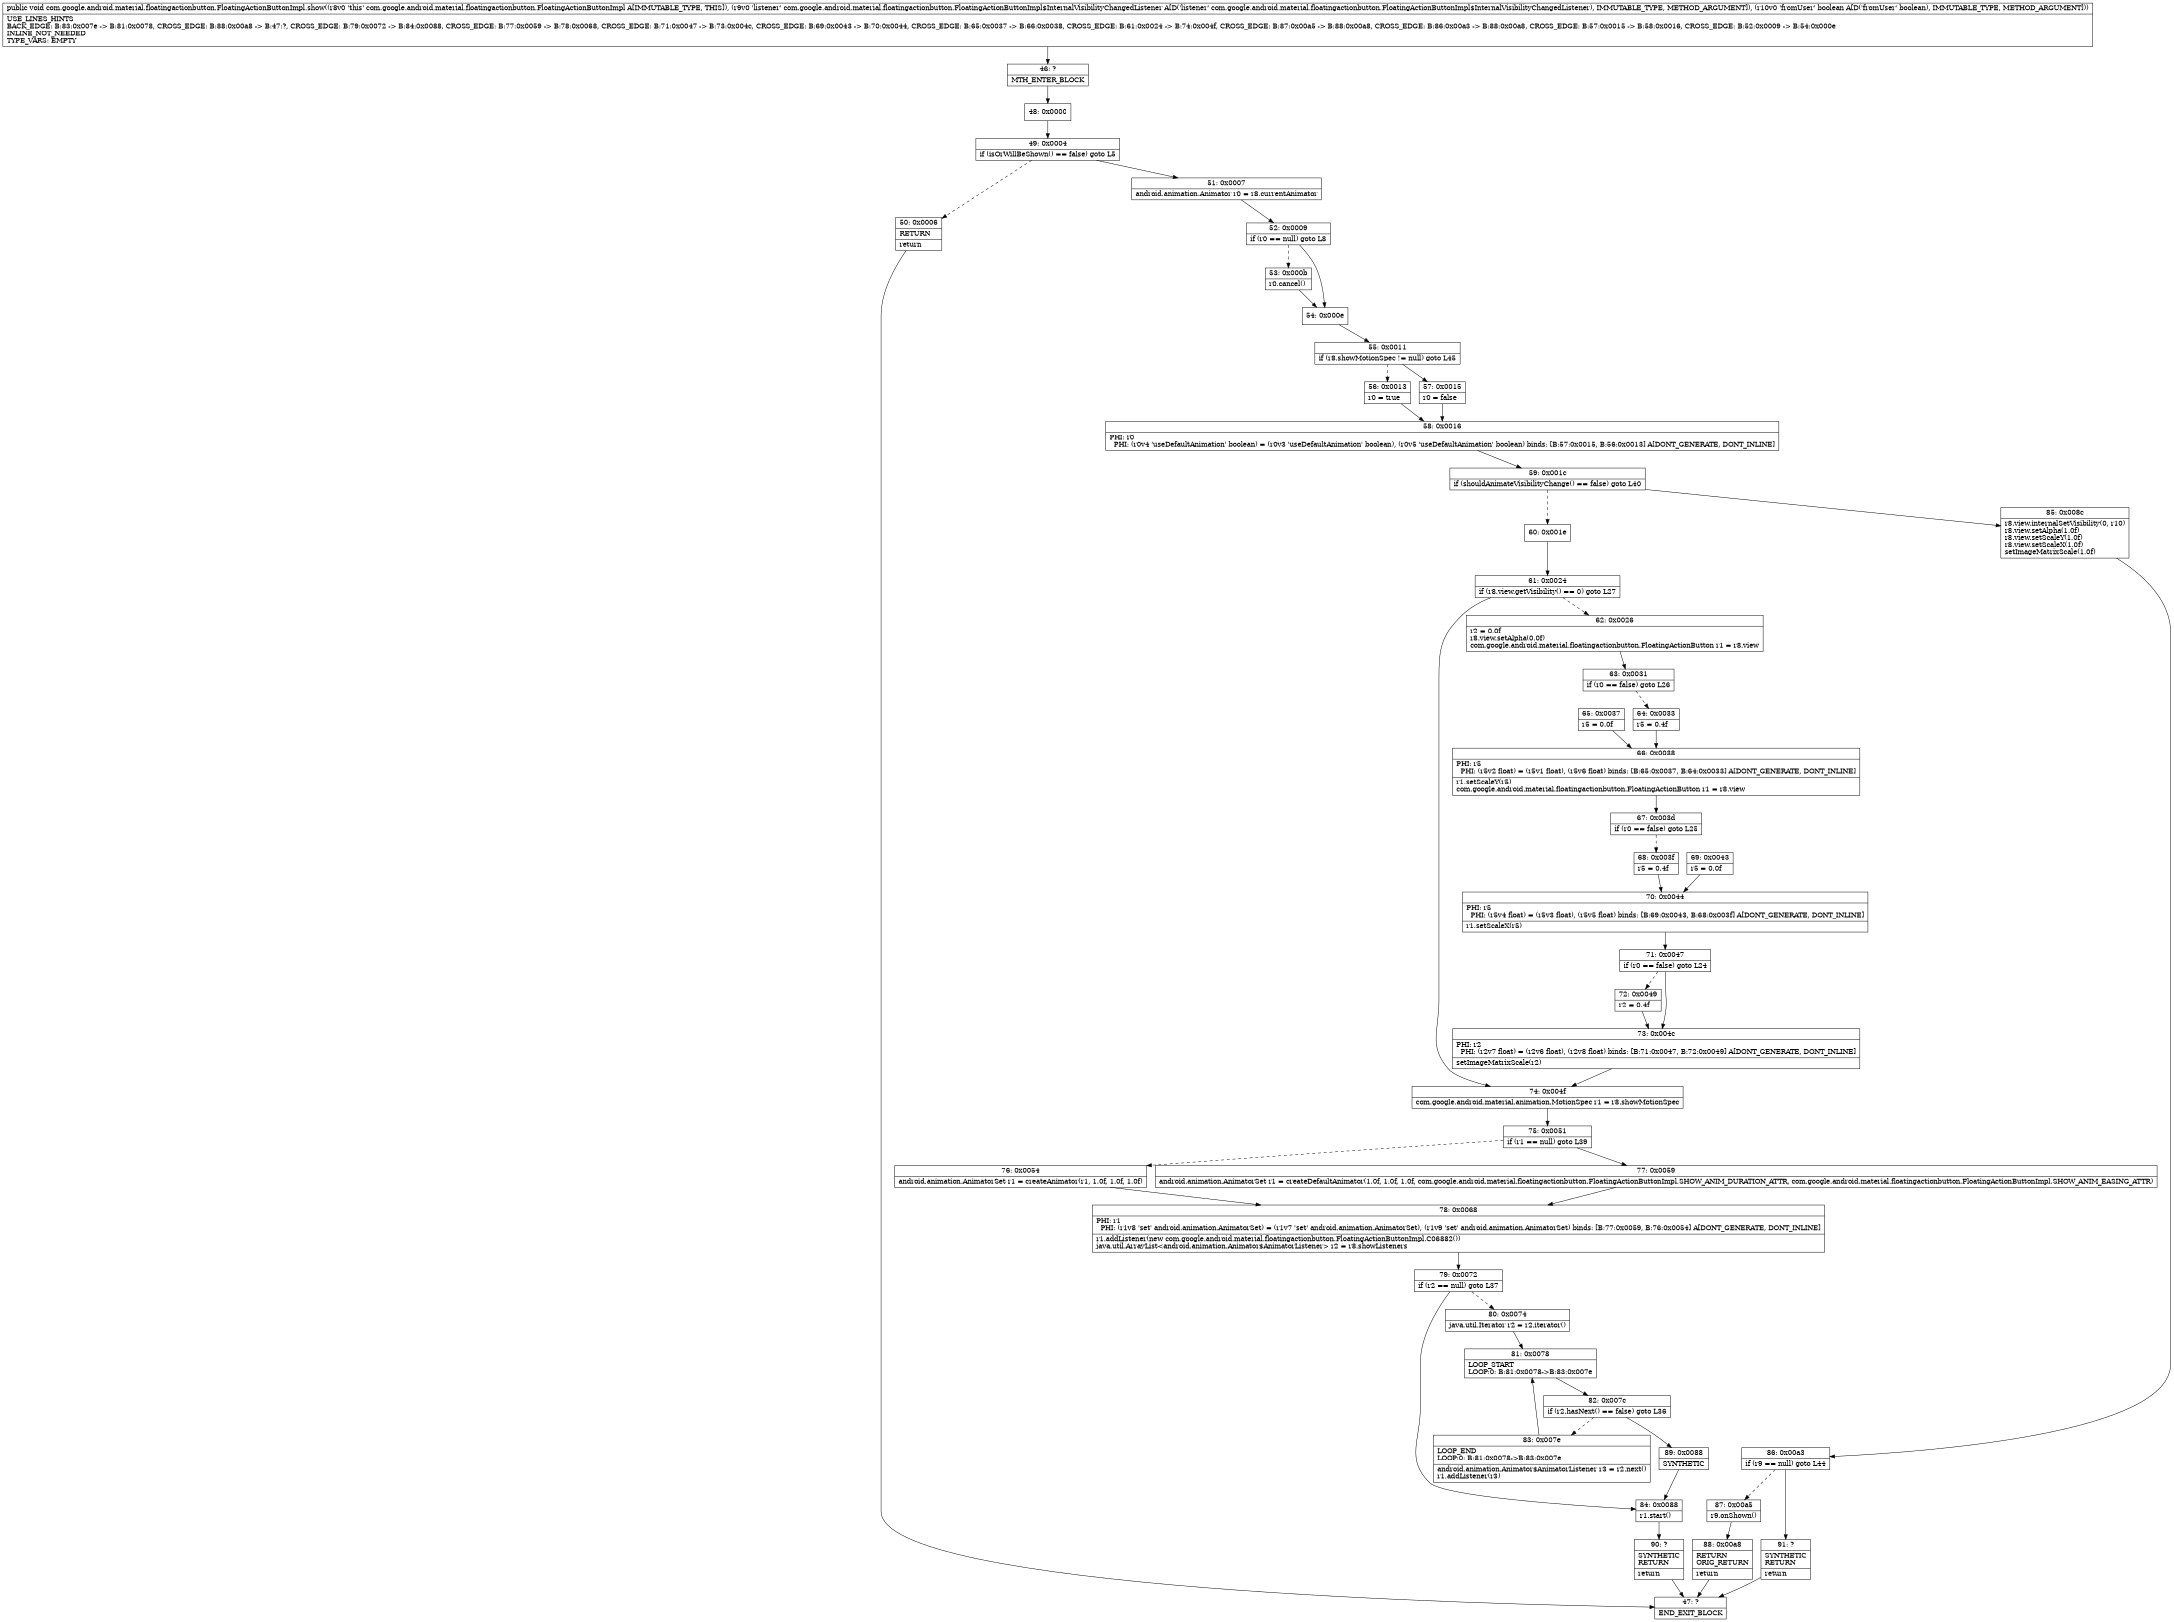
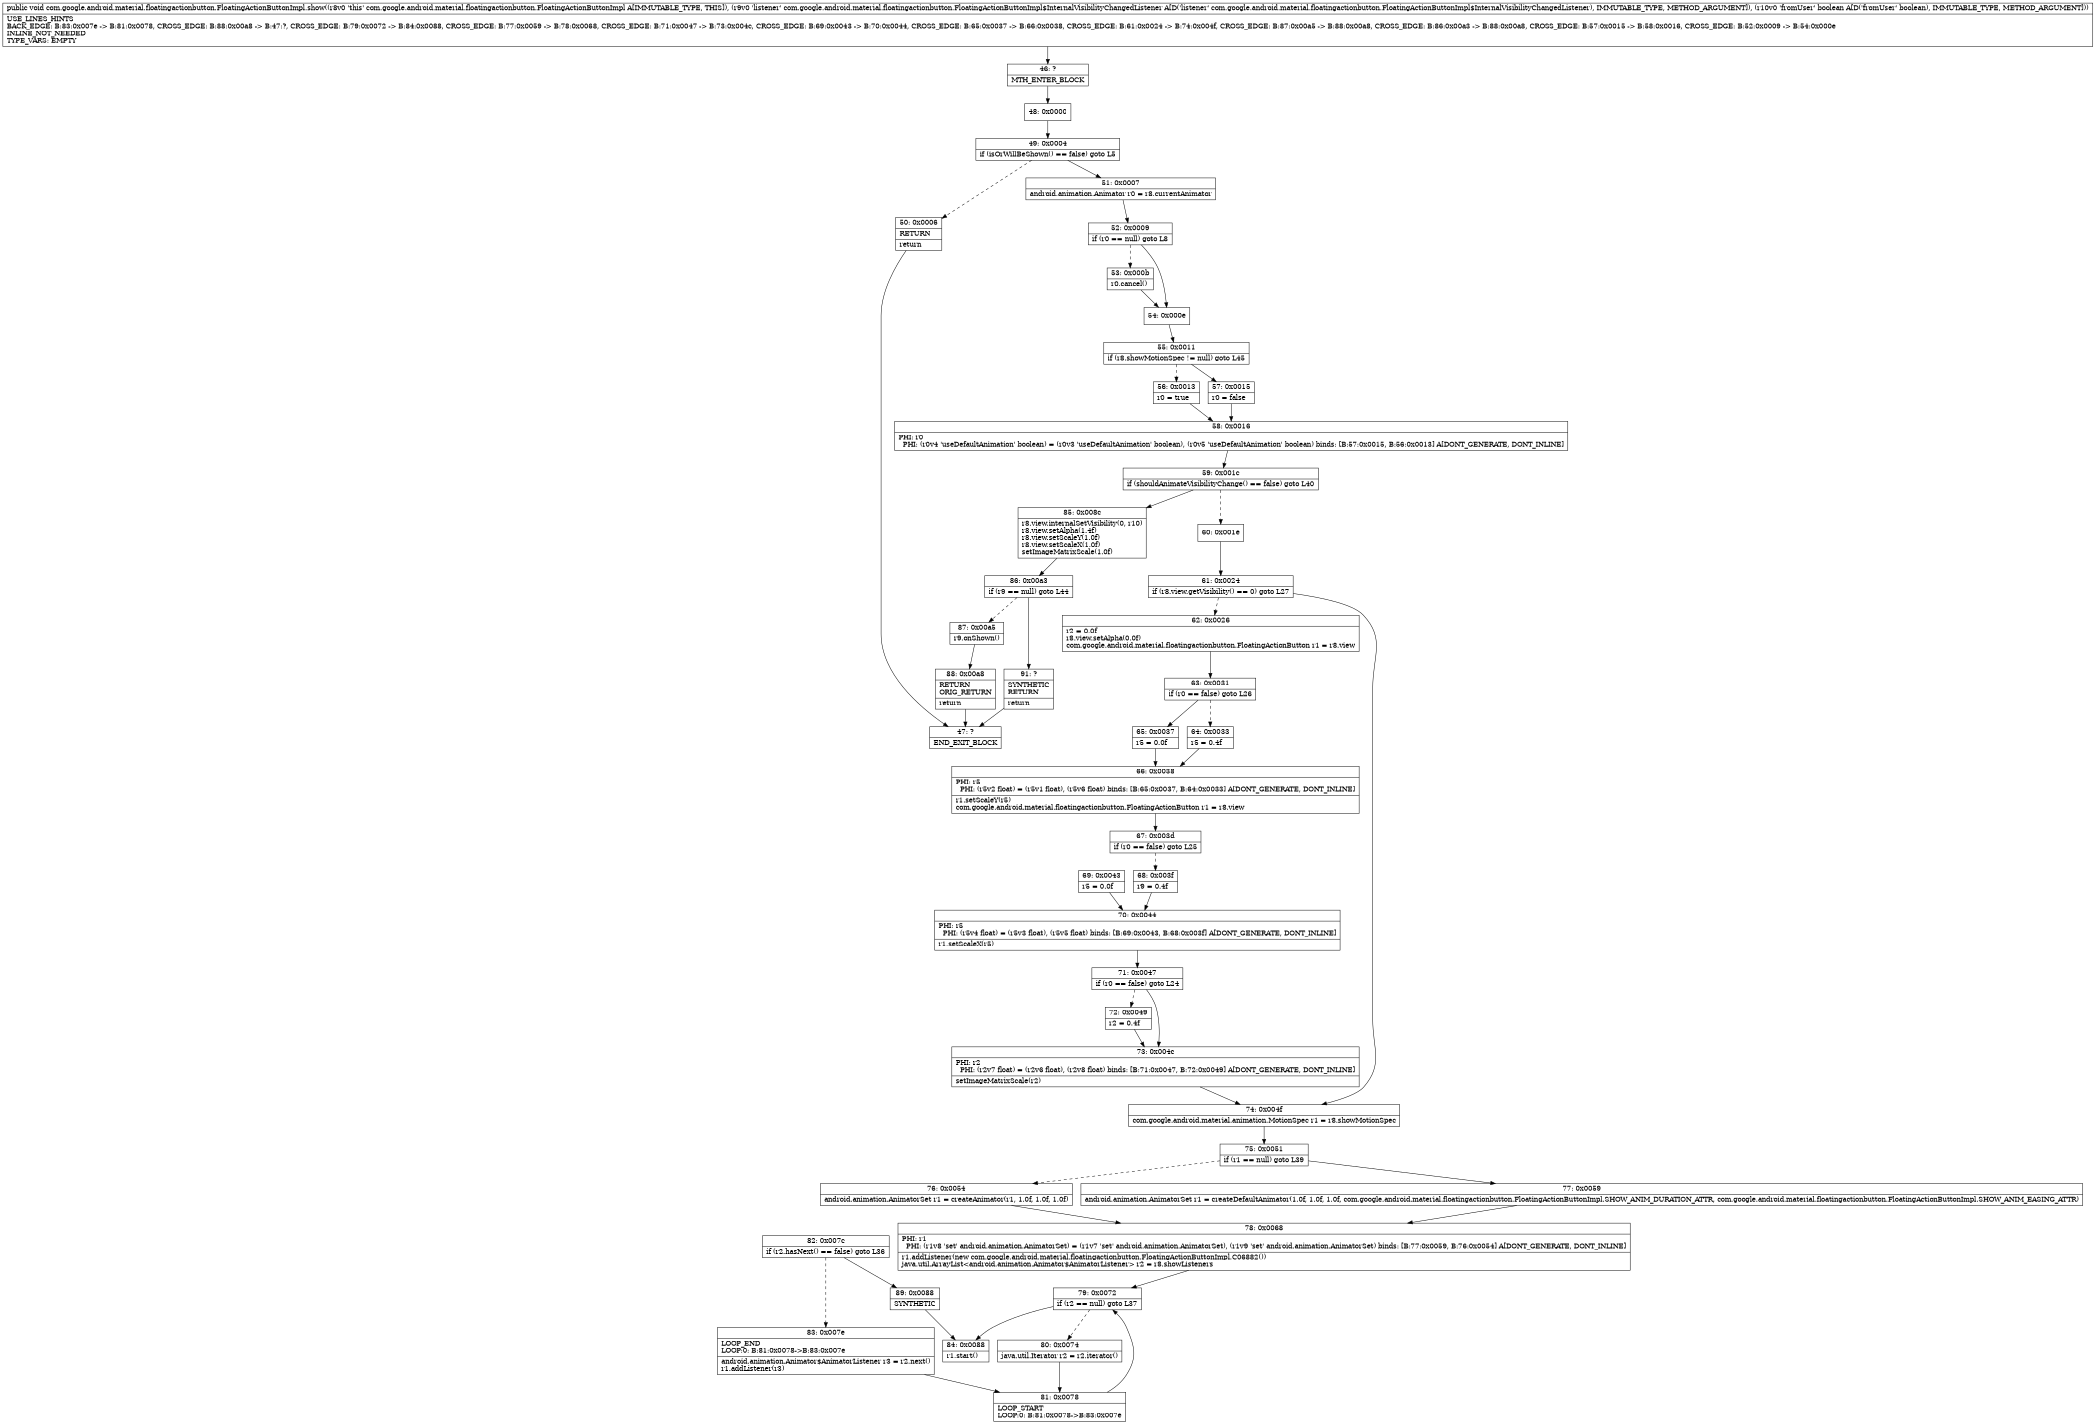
(2042, 531) -> (1059, 531)
none -> (1185, 712)
(1653, 869) -> (1153, 887)
(1570, 1386) -> (1134, 1356)
(1659, 1559) -> none
